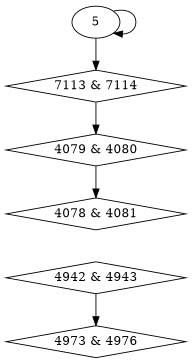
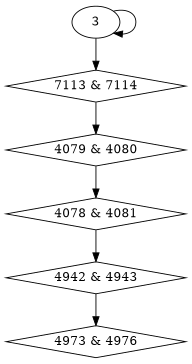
(96, 22) -> (96, 22)
none -> (96, 241)
